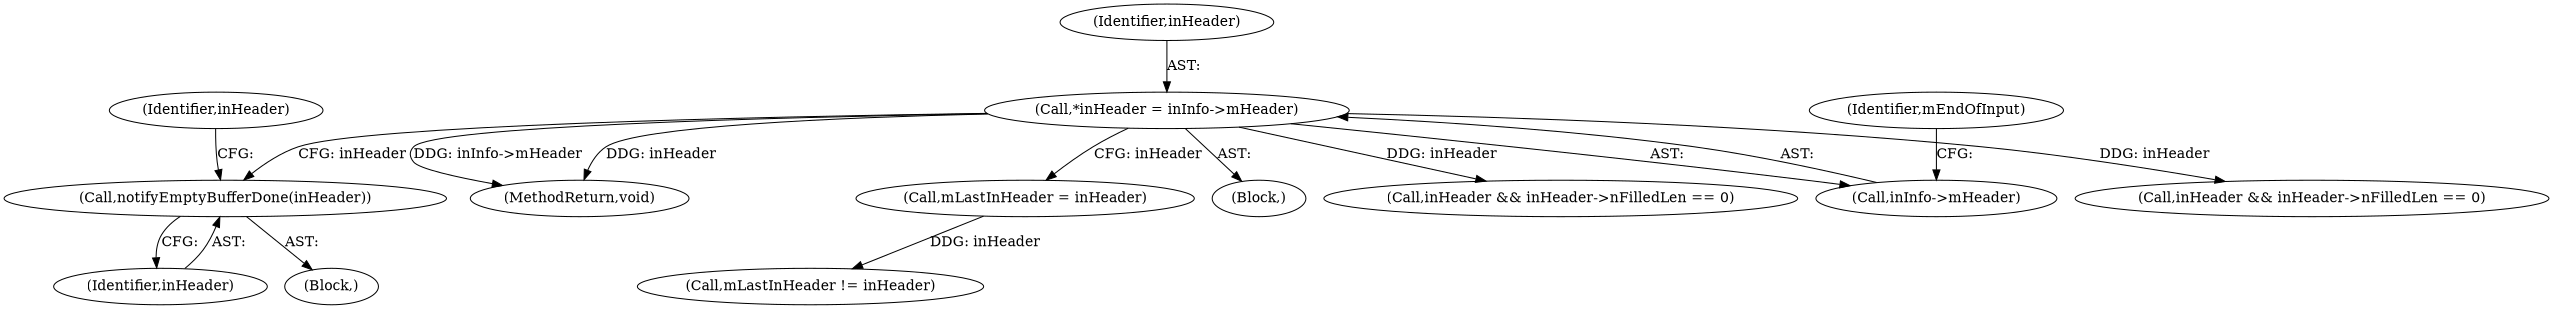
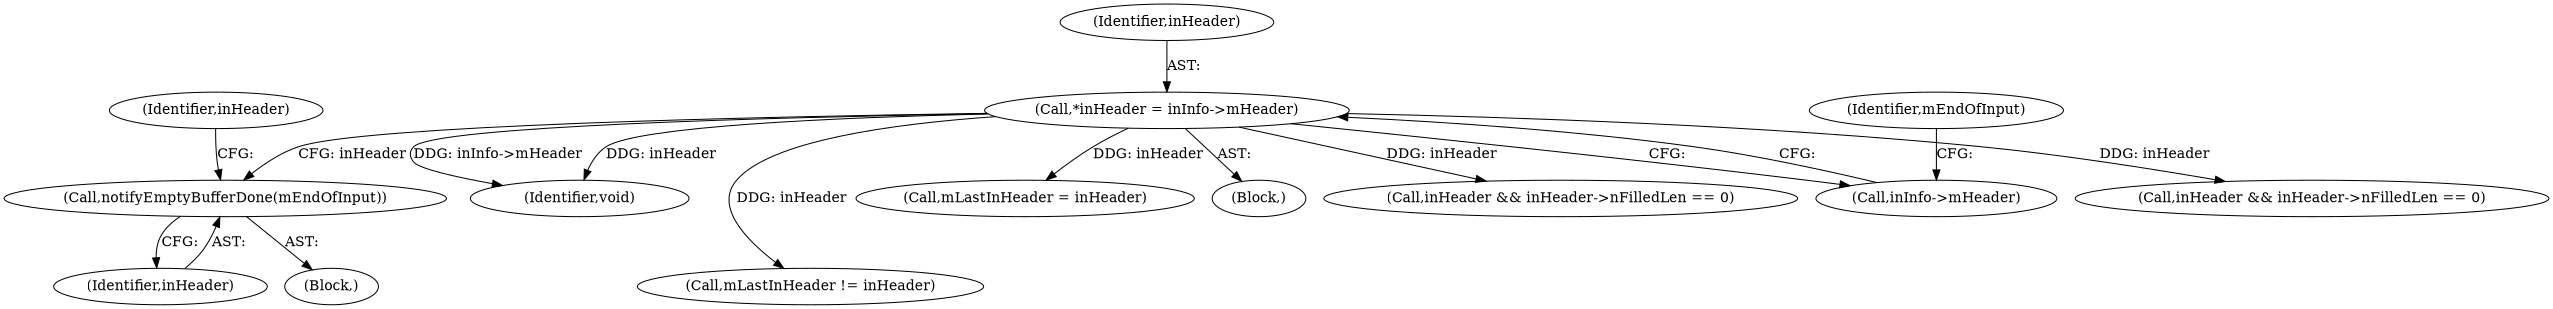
(1148, 154) -> (1148, 154)
(1670, 154) -> (1670, 154)
(1800, 154) -> (1800, 154)
(225, 198) -> (225, 198)
(580, 198) -> (580, 198)
(923, 241) -> (812, 143)
